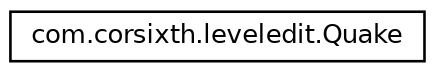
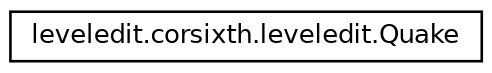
(217, 36) -> (246, 36)
